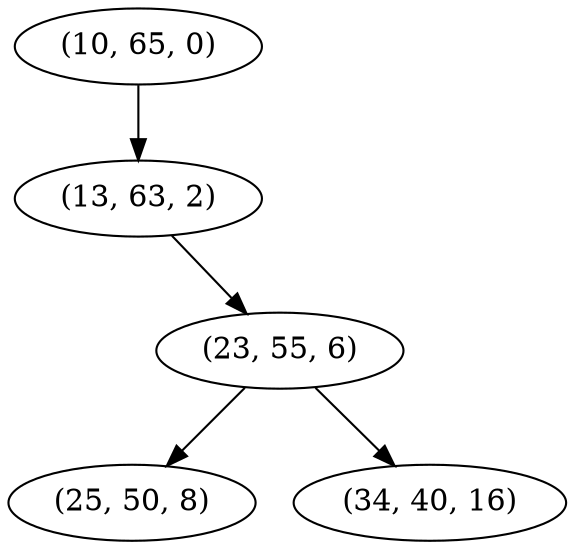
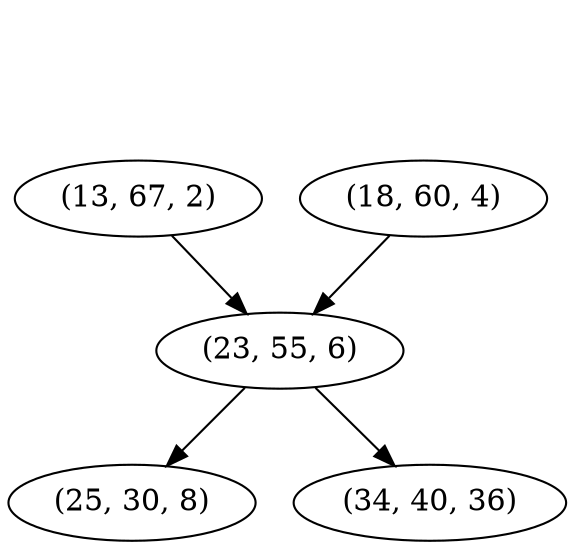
(138, 46) -> none
(138, 199) -> (138, 199)
none -> (424, 199)
(132, 503) -> (132, 503)
(430, 503) -> (430, 503)
